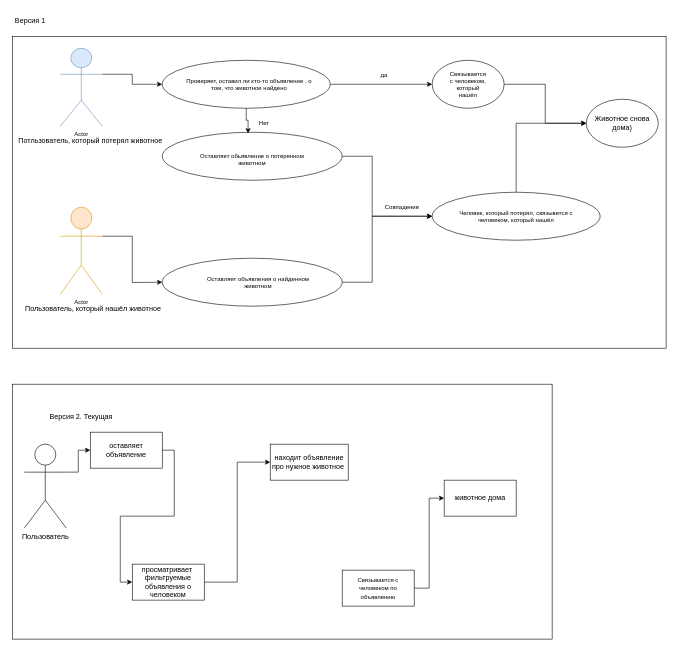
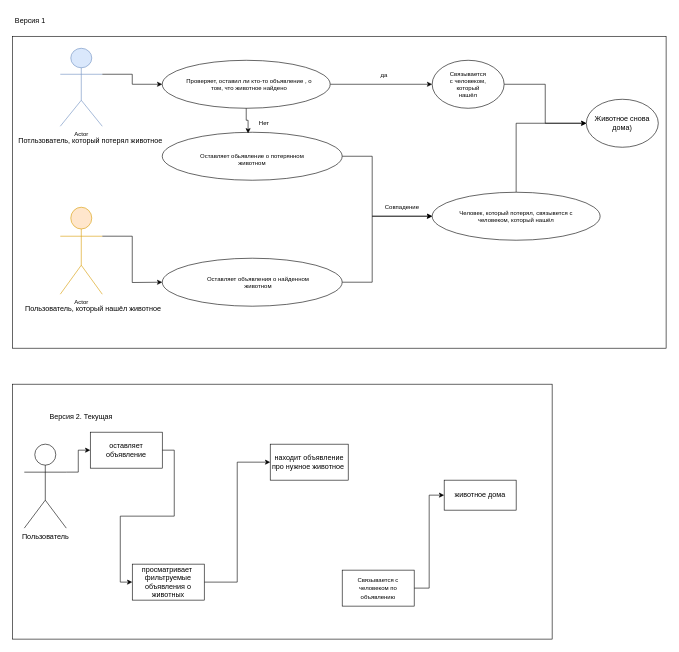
(480, 498) -> (480, 495)
(168, 582) -> (168, 582)
